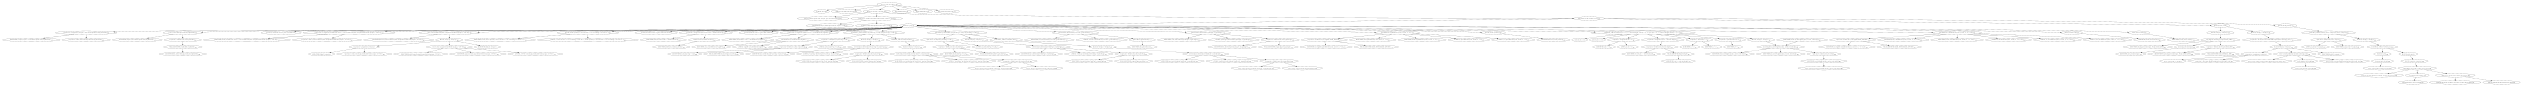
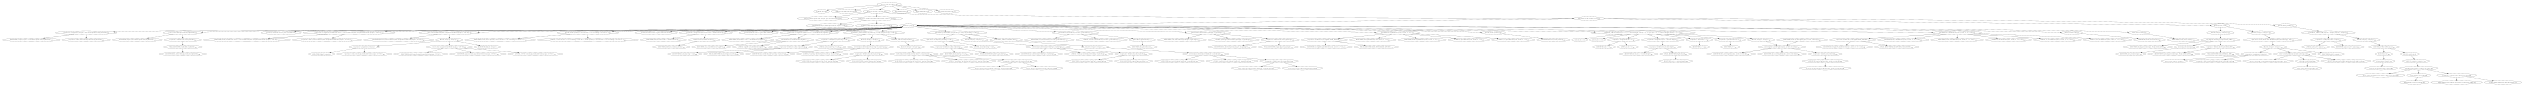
(1690, 47) -> none
